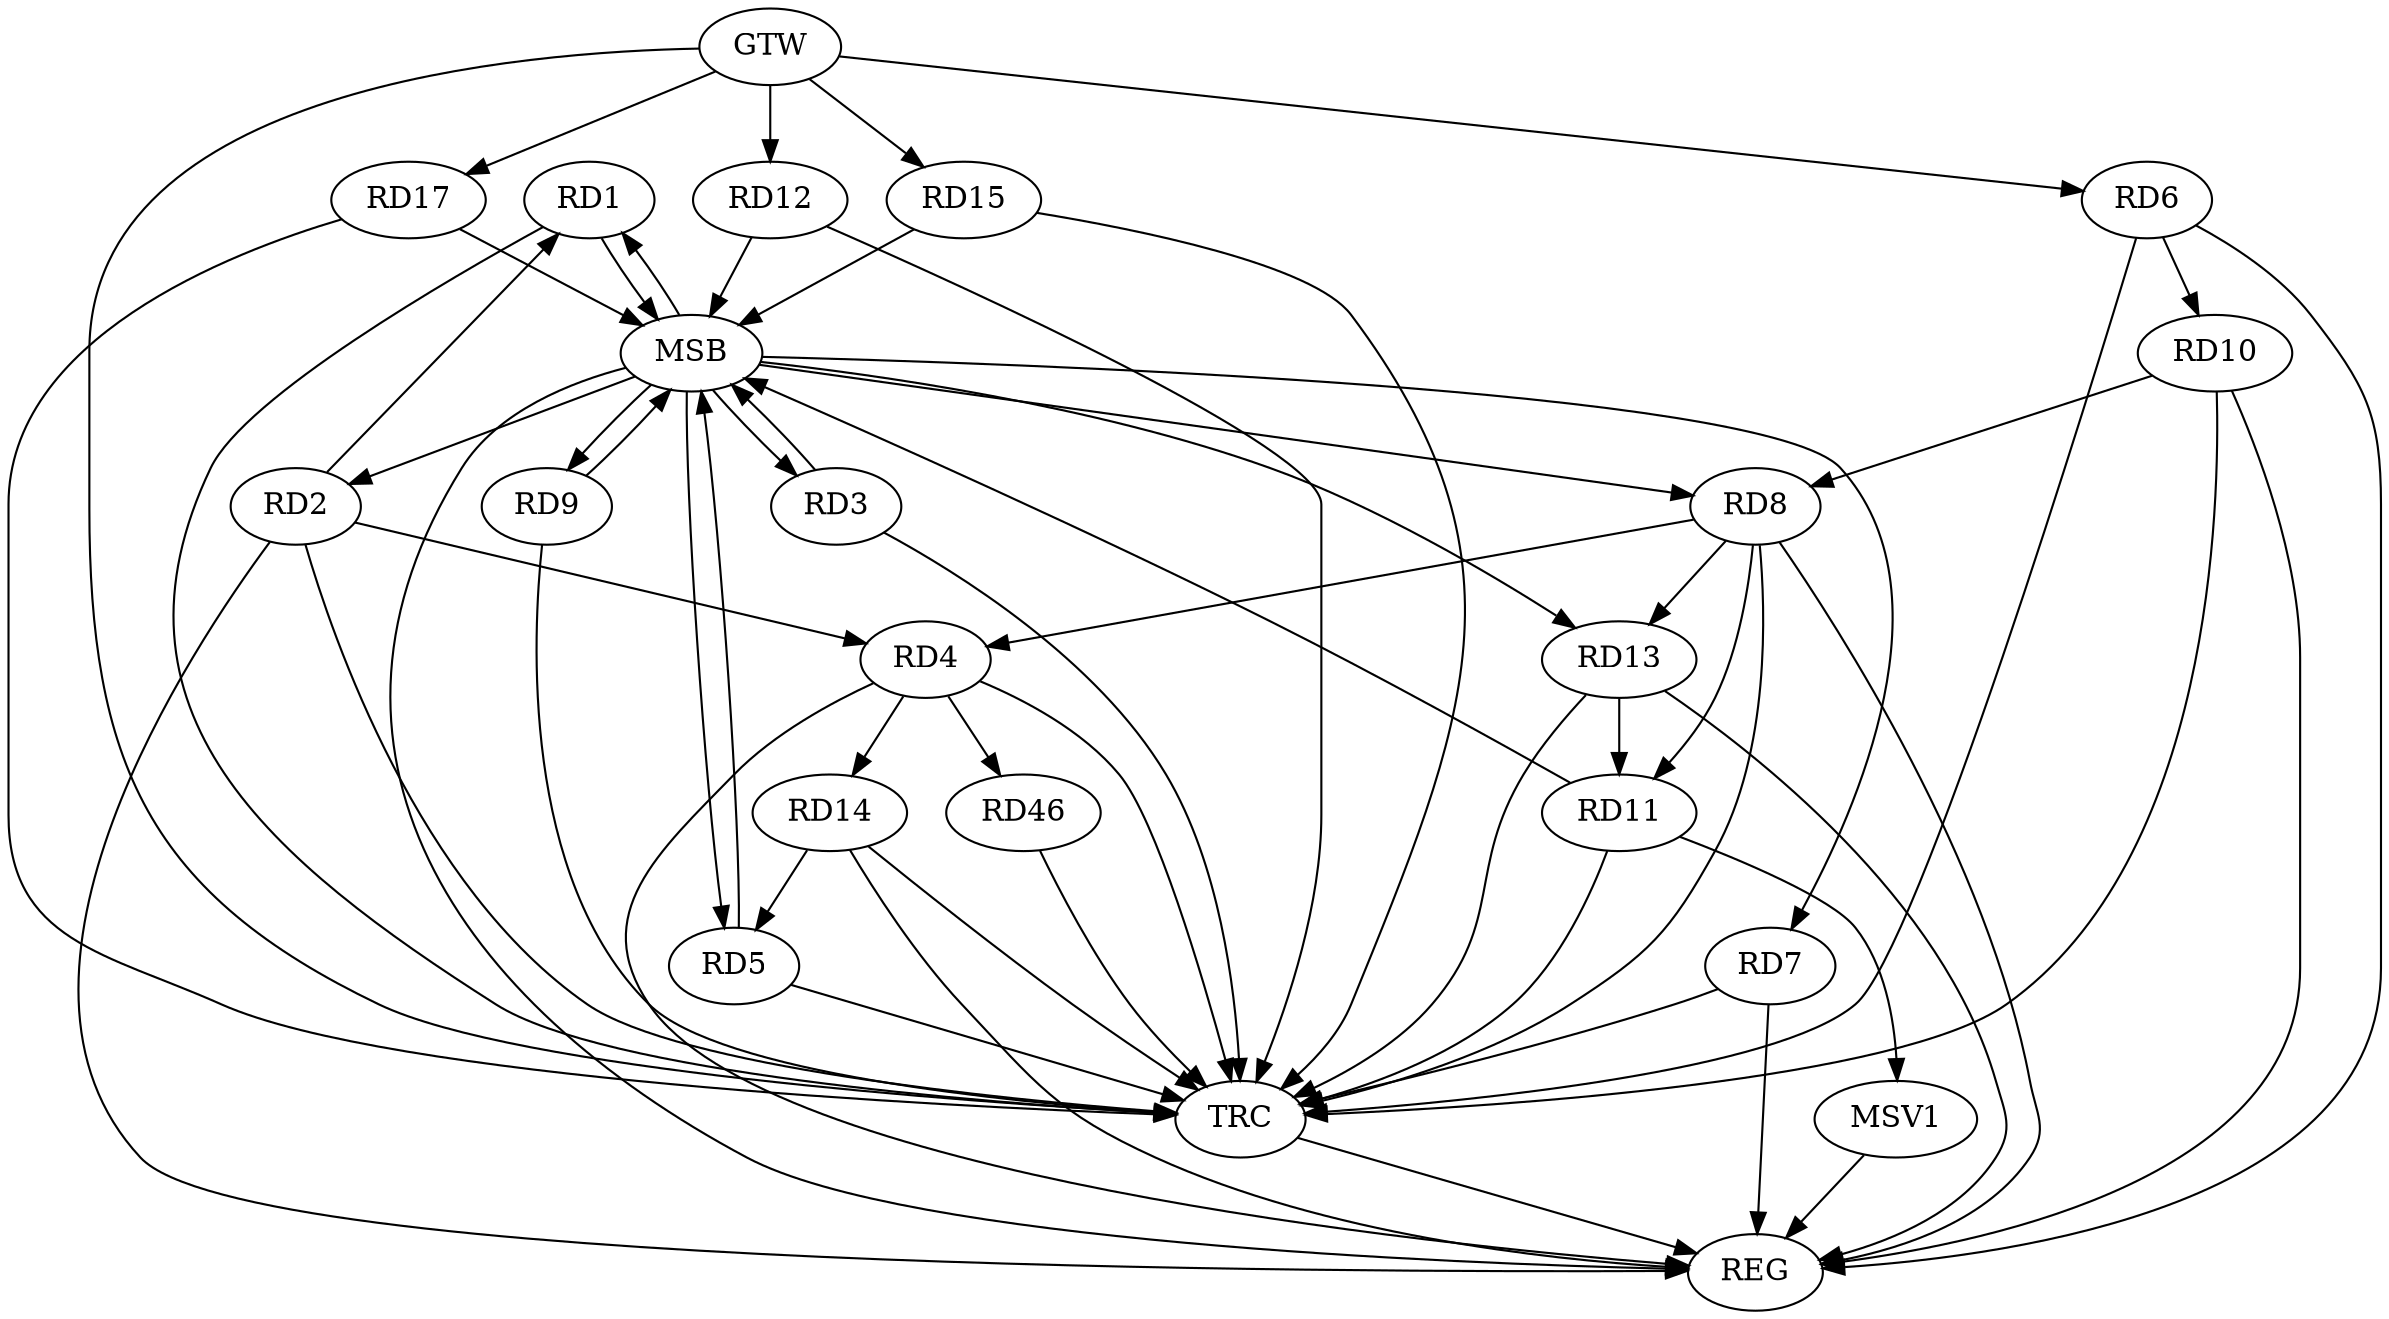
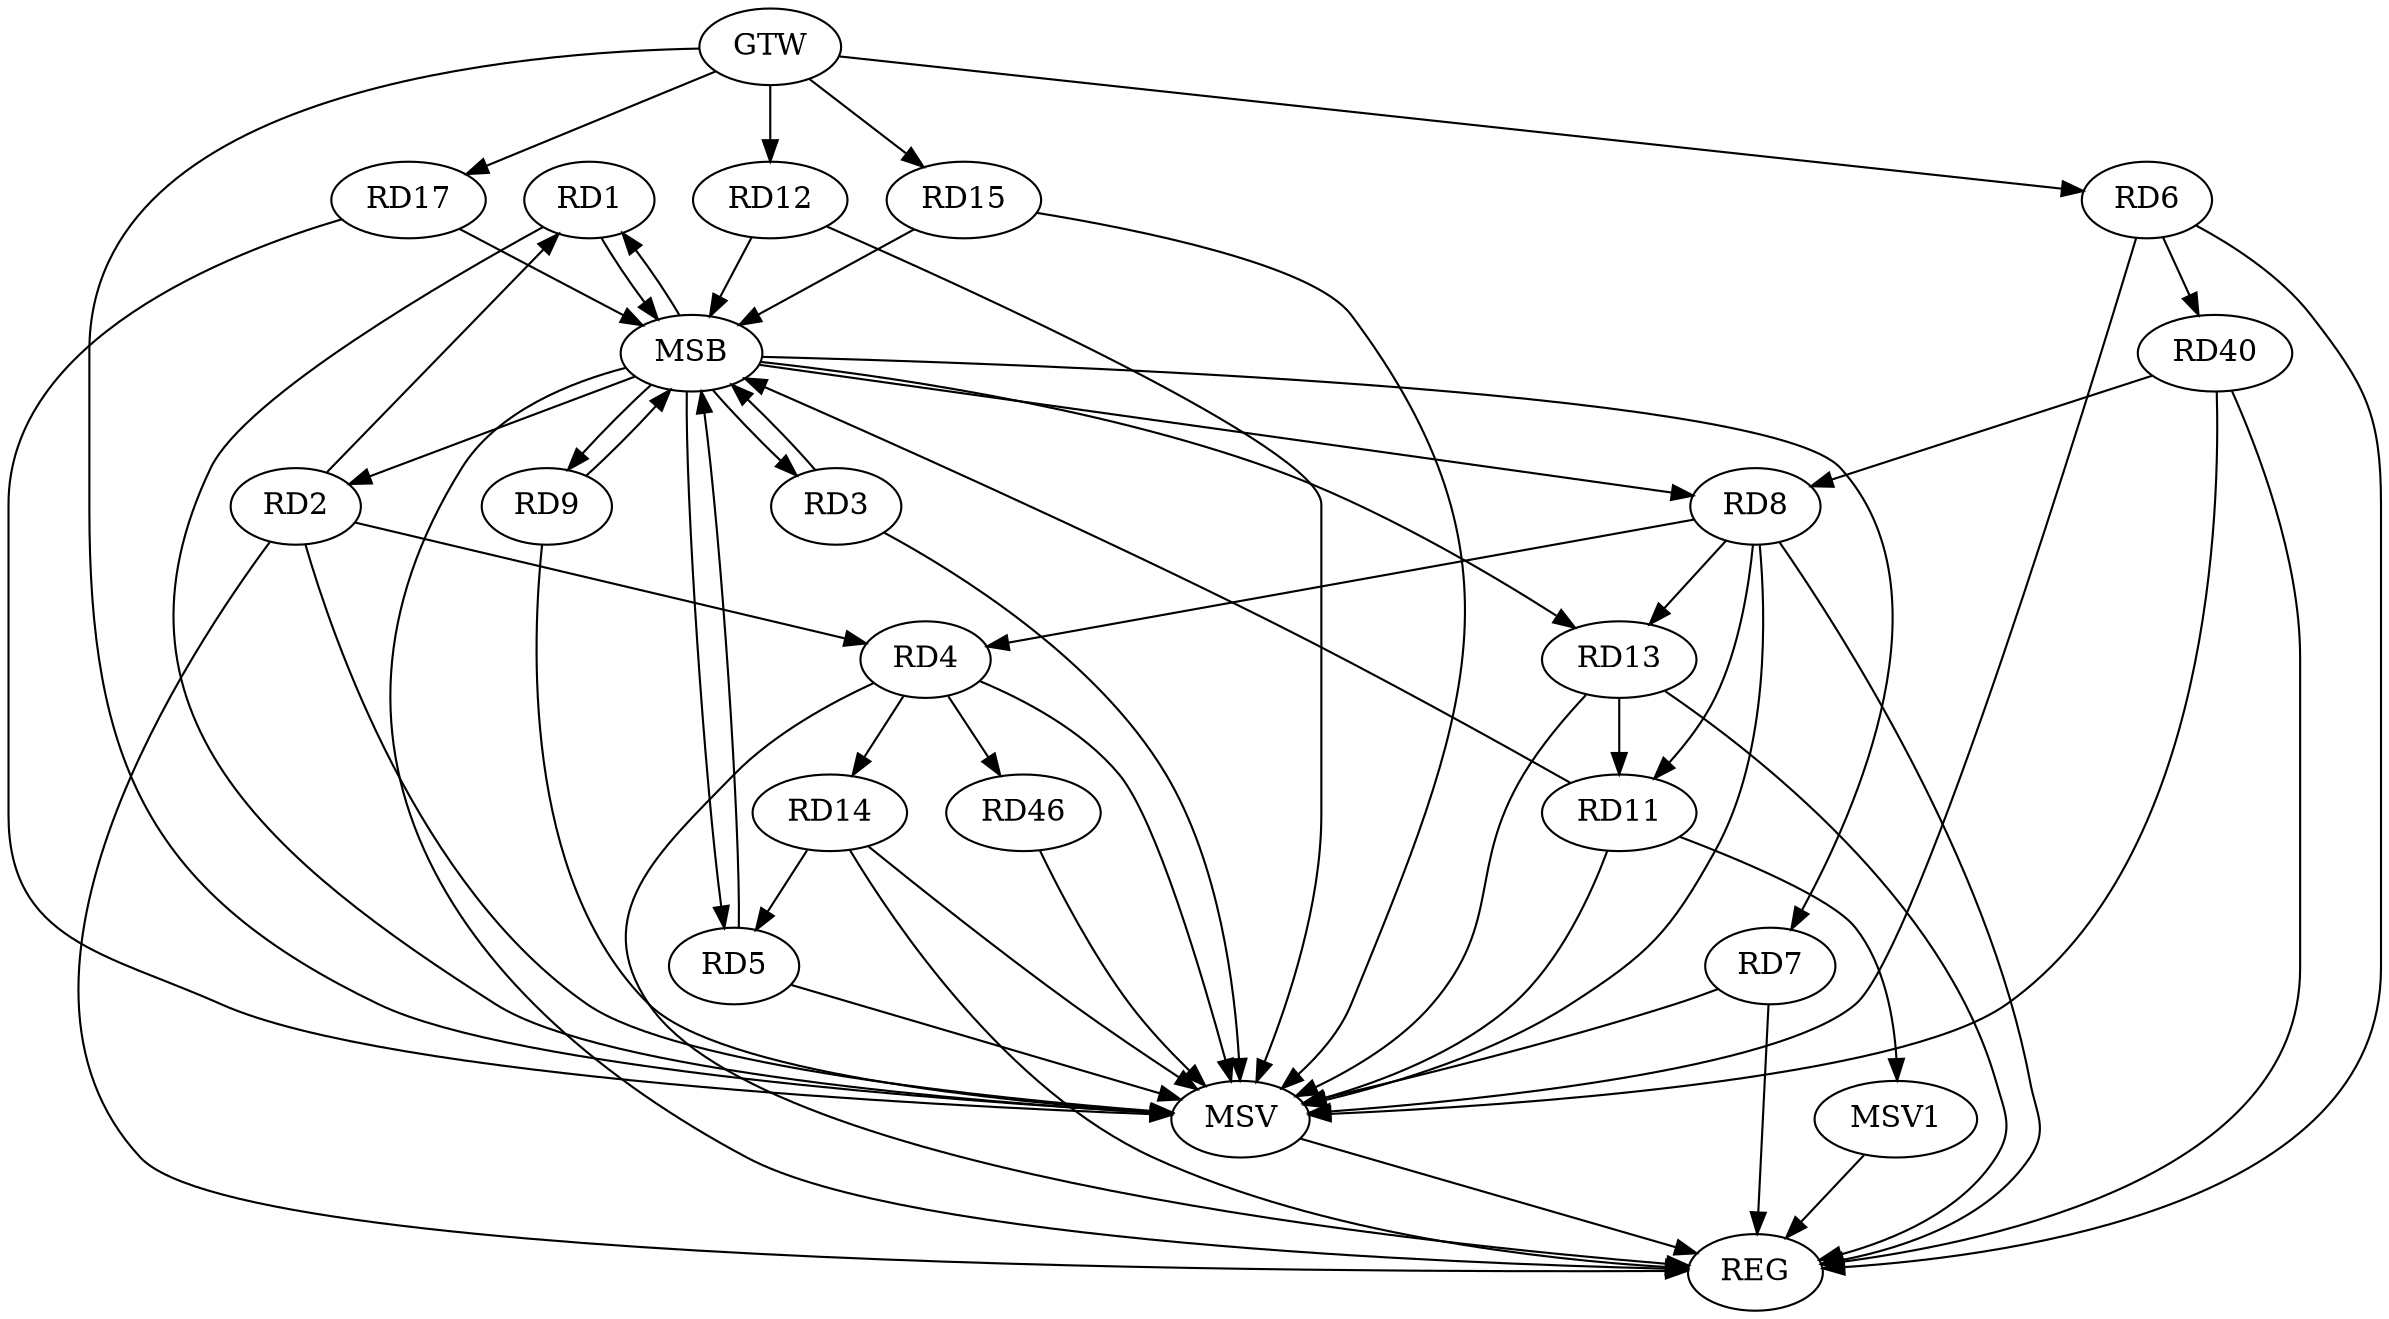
(2215, 353) -> (2215, 353)
(1240, 1119) -> (1240, 1119)
